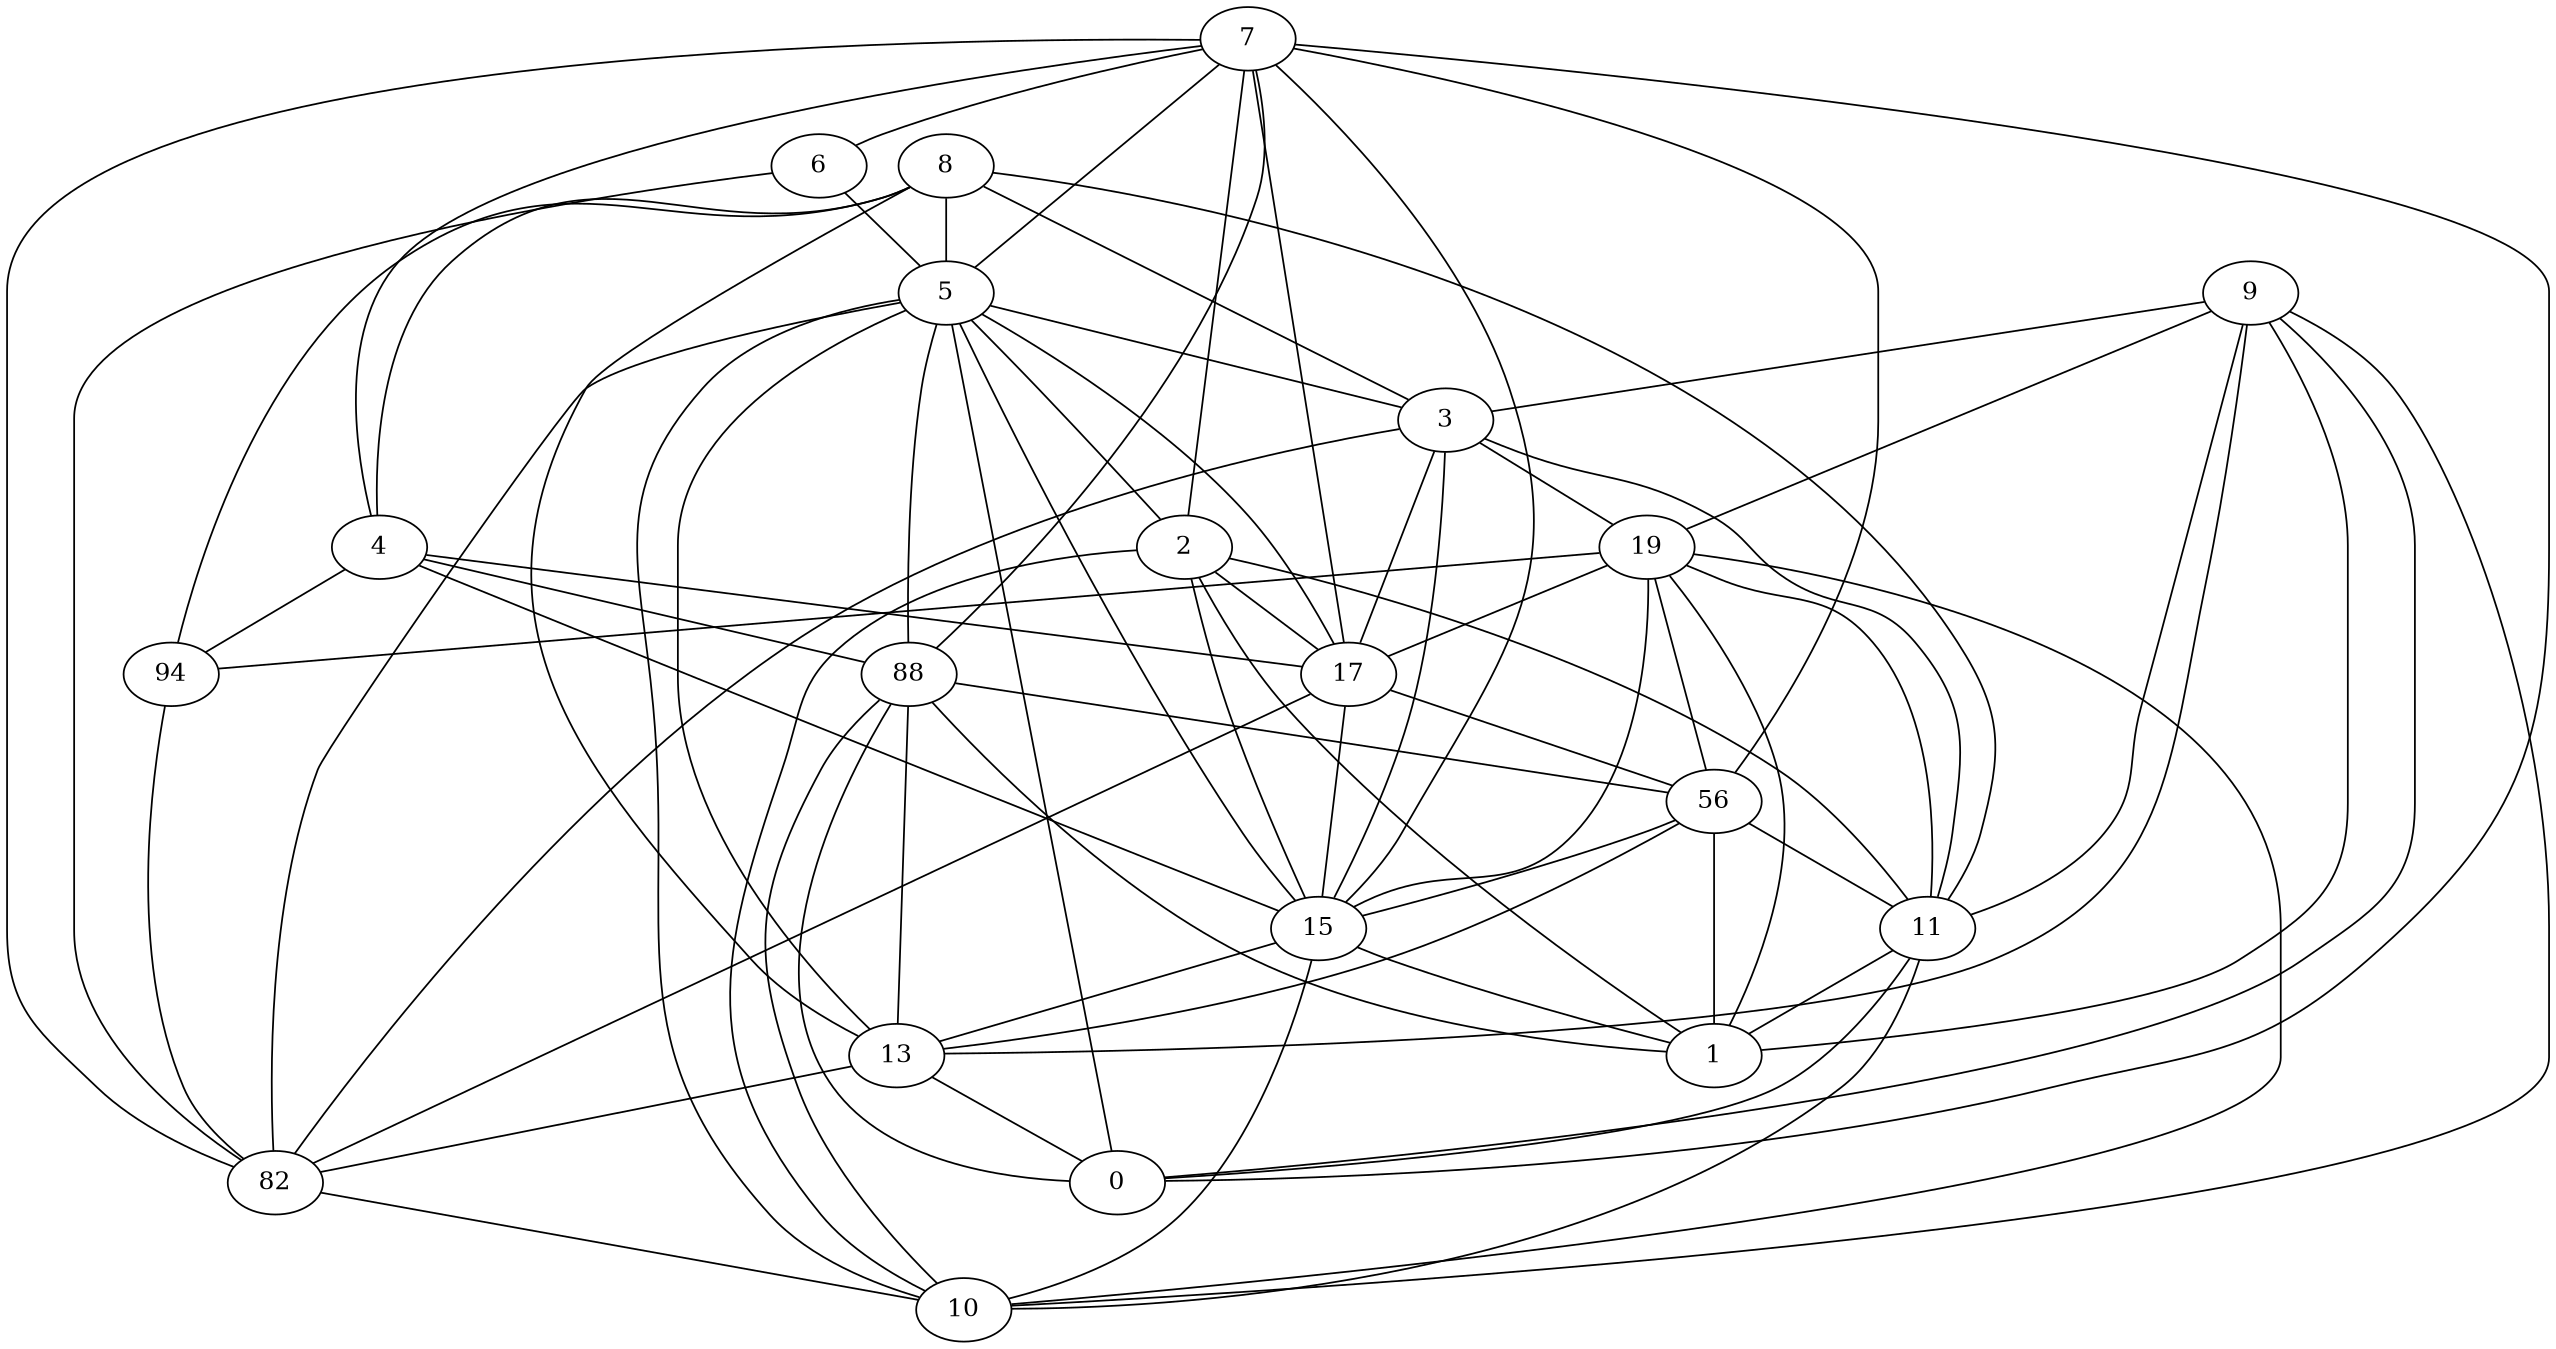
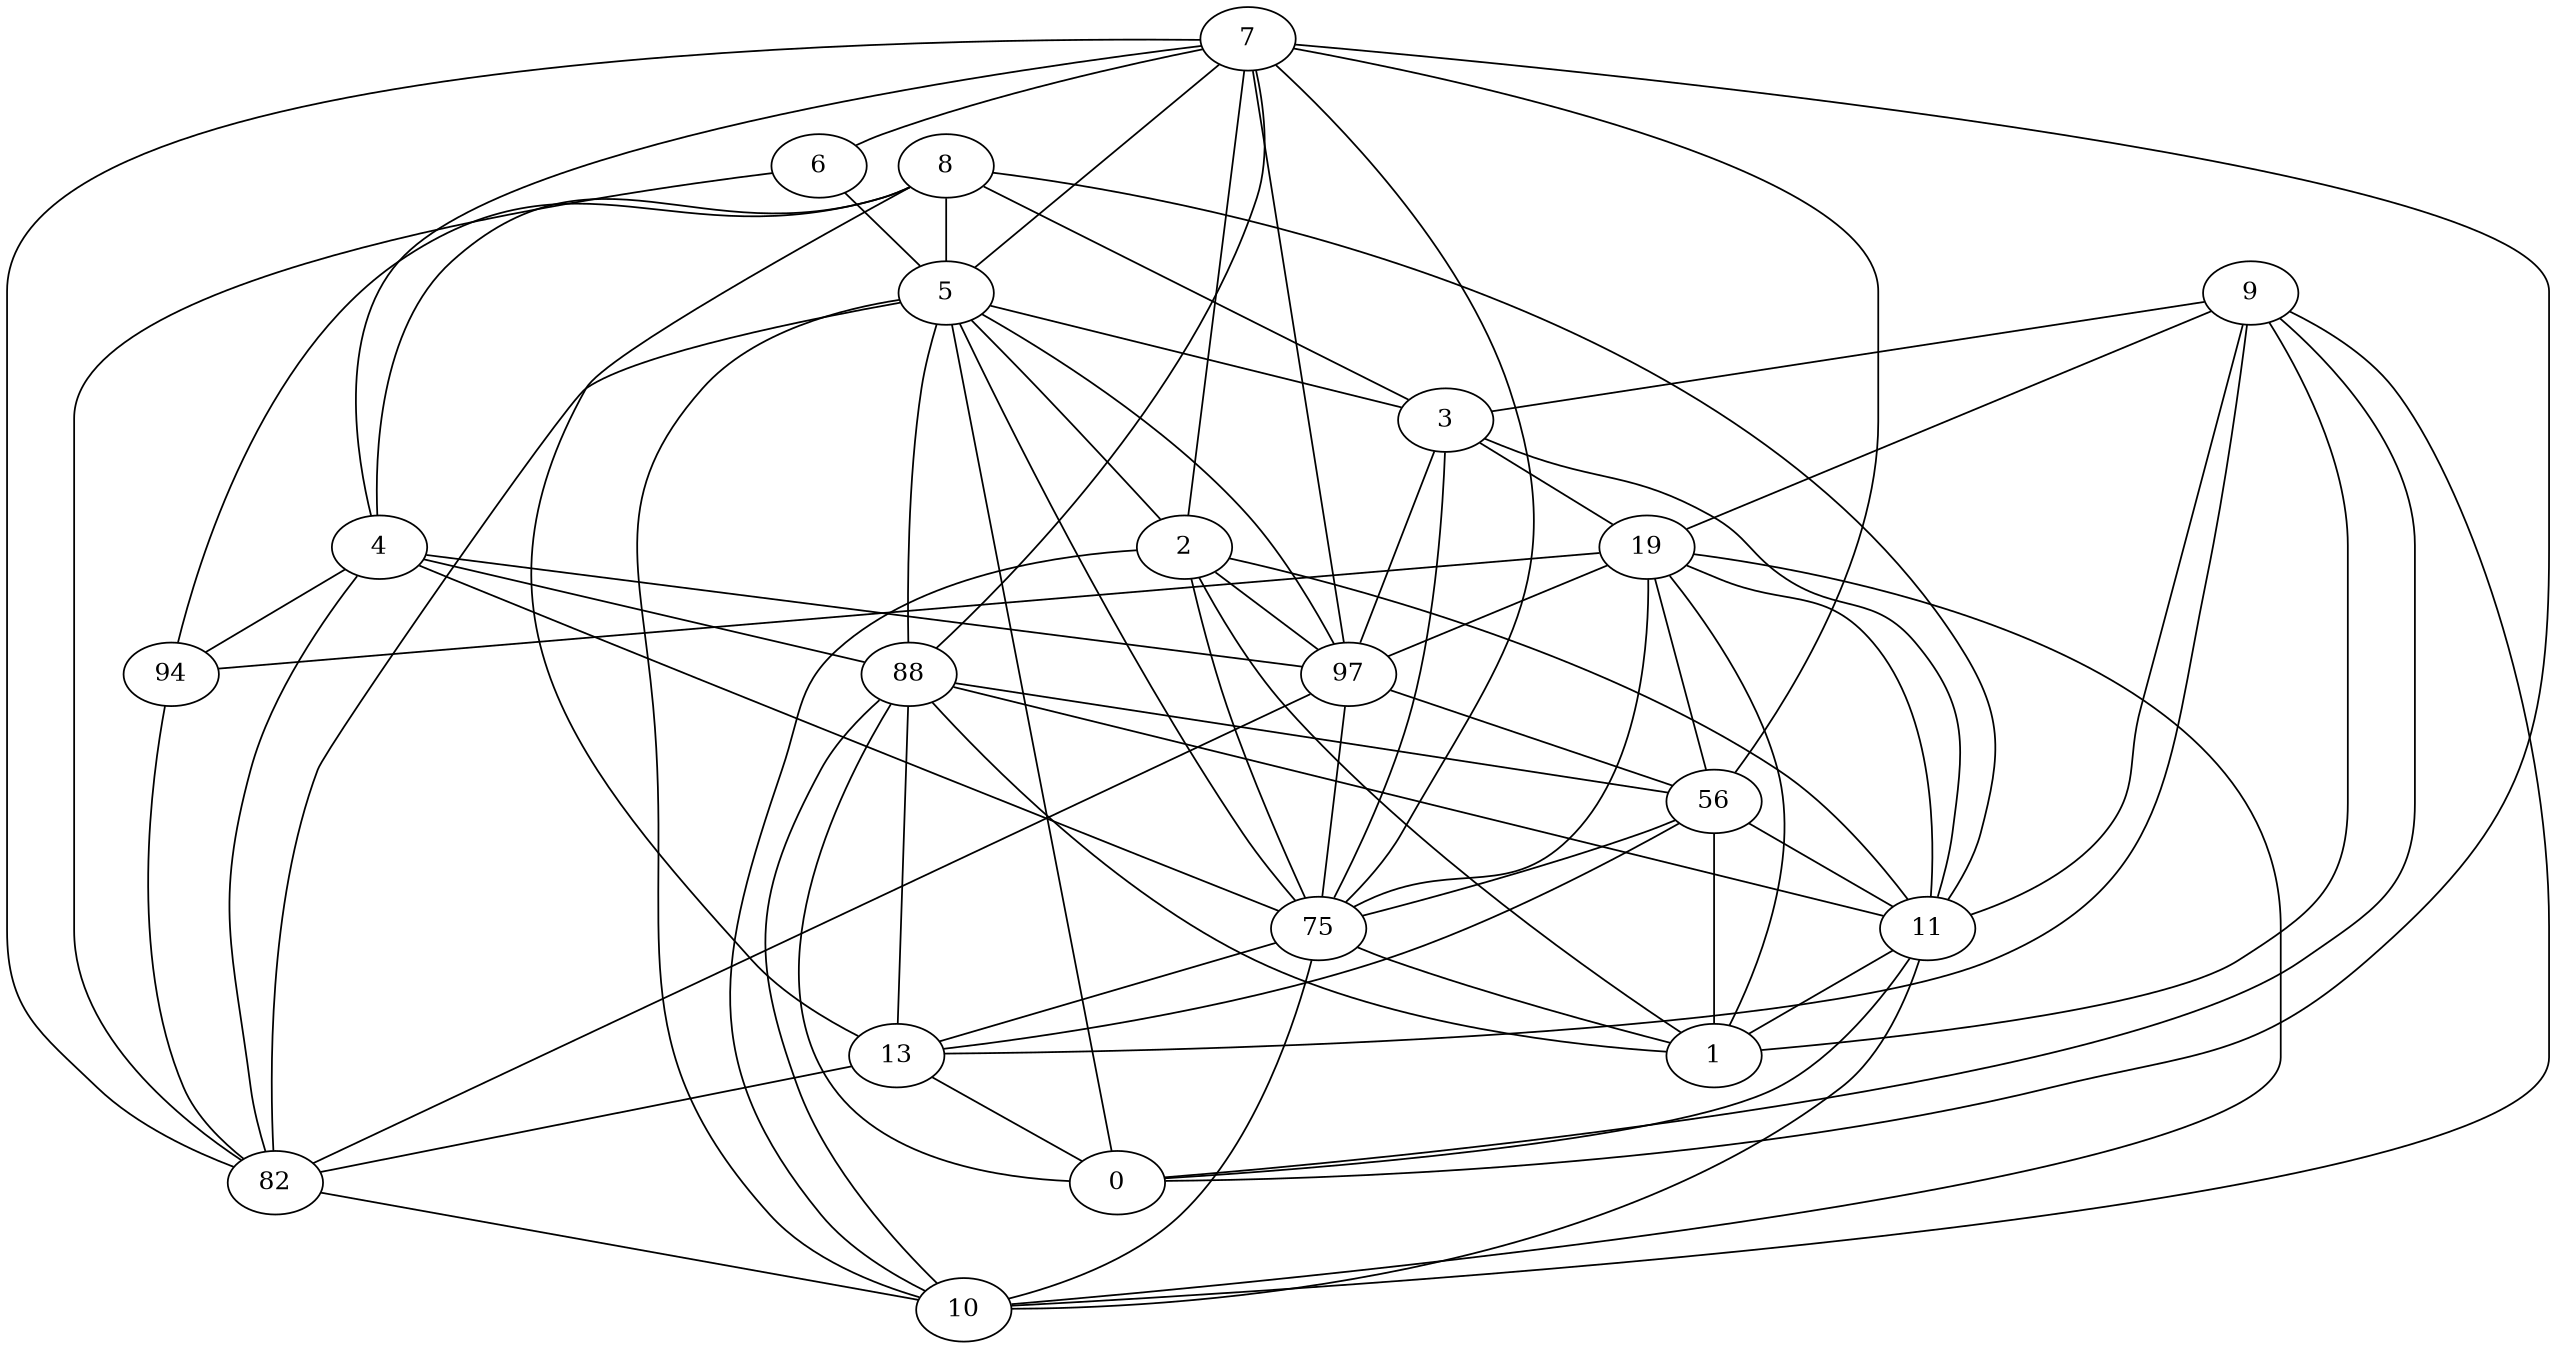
(678, 644) -> none
(765, 663) -> (234, 850)
(1349, 674) -> (1349, 674)
none -> (1395, 796)
(1319, 929) -> (1319, 929)
